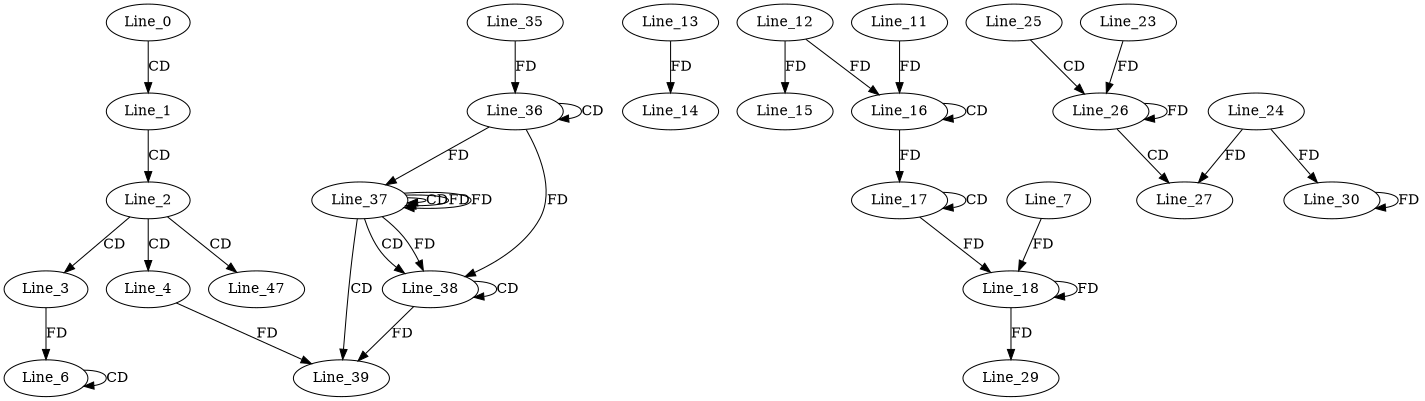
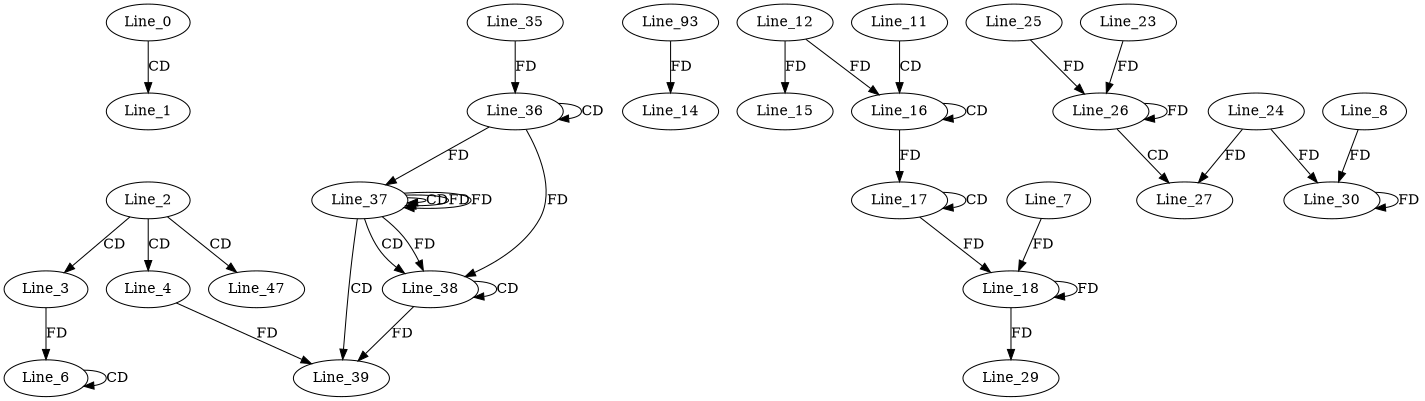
(671, 22) -> (671, 22)
(911, 67) -> (911, 67)
(1074, 67) -> (1074, 67)
none -> (1365, 111)
(148, 151) -> none
